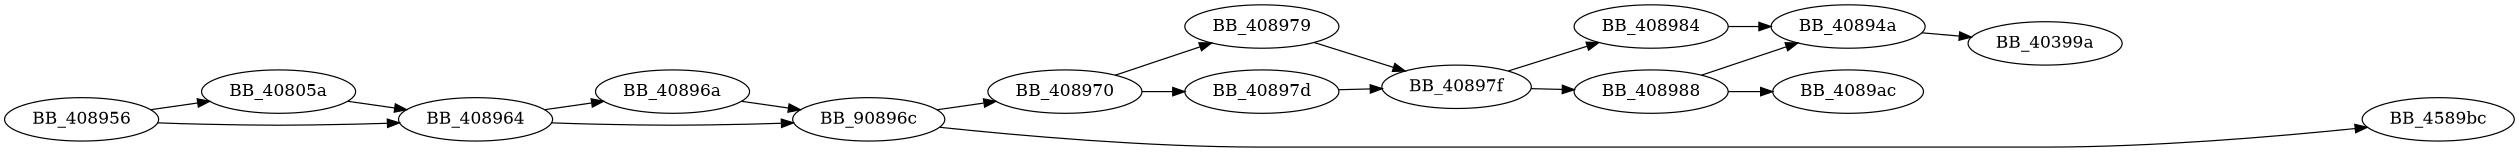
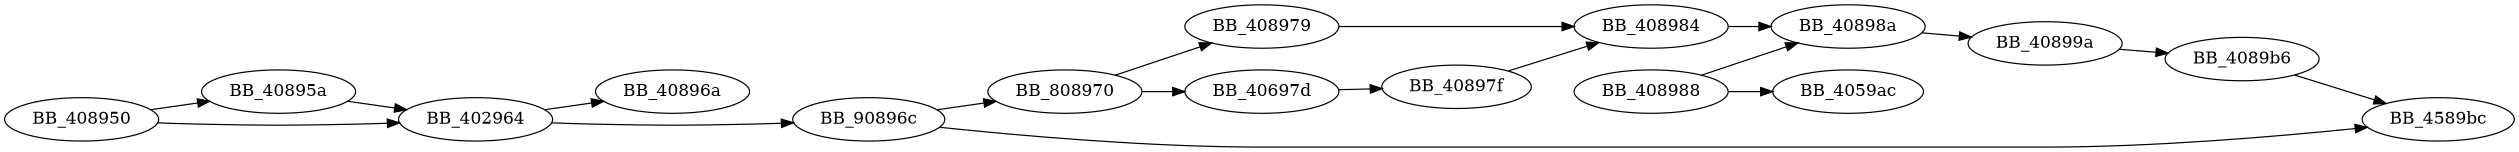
(1848, 27) -> (1848, 27)
(2045, 43) -> (2045, 43)
(1354, 55) -> (1450, 27)
none -> (2242, 59)
(1547, 89) -> none
(279, 92) -> (279, 92)
(1065, 92) -> (1065, 92)
(1262, 92) -> (1262, 92)
(1848, 92) -> (1848, 92)
(765, 105) -> none
(82, 119) -> (82, 119)
(476, 119) -> (476, 119)
